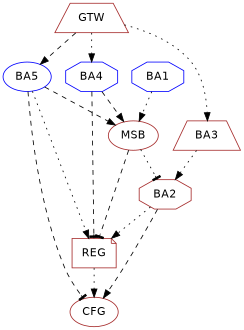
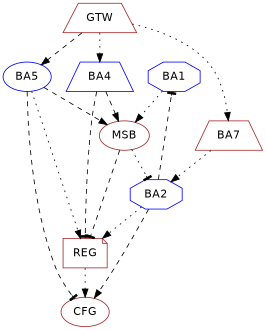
(92, 77) -> (100, 77)
(207, 136) -> (229, 136)
none -> (165, 138)
(165, 194) -> (156, 194)
